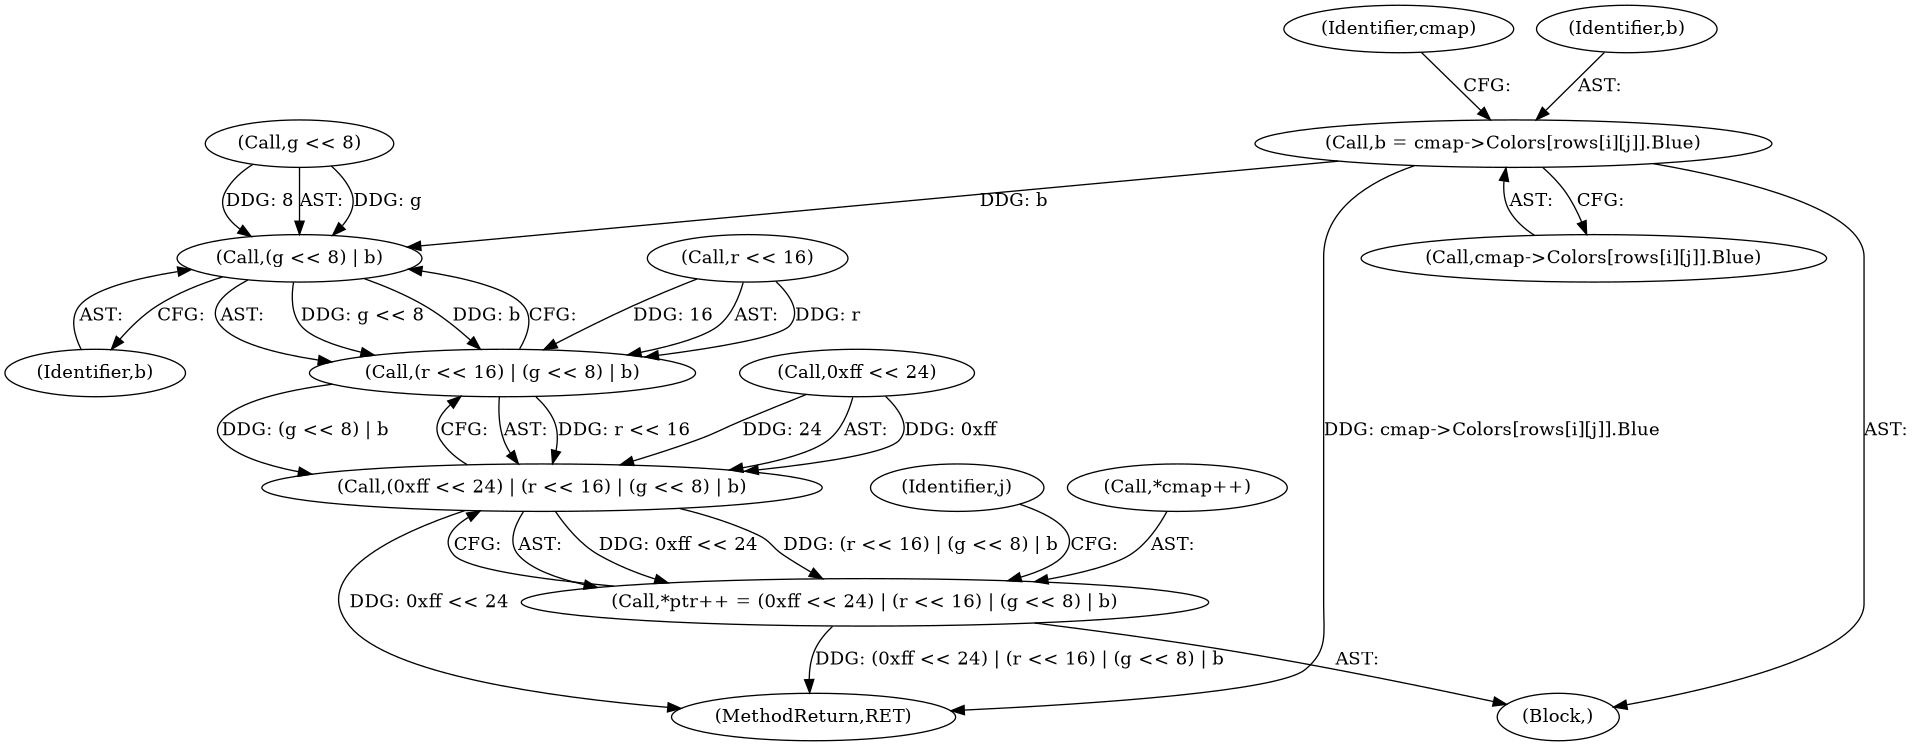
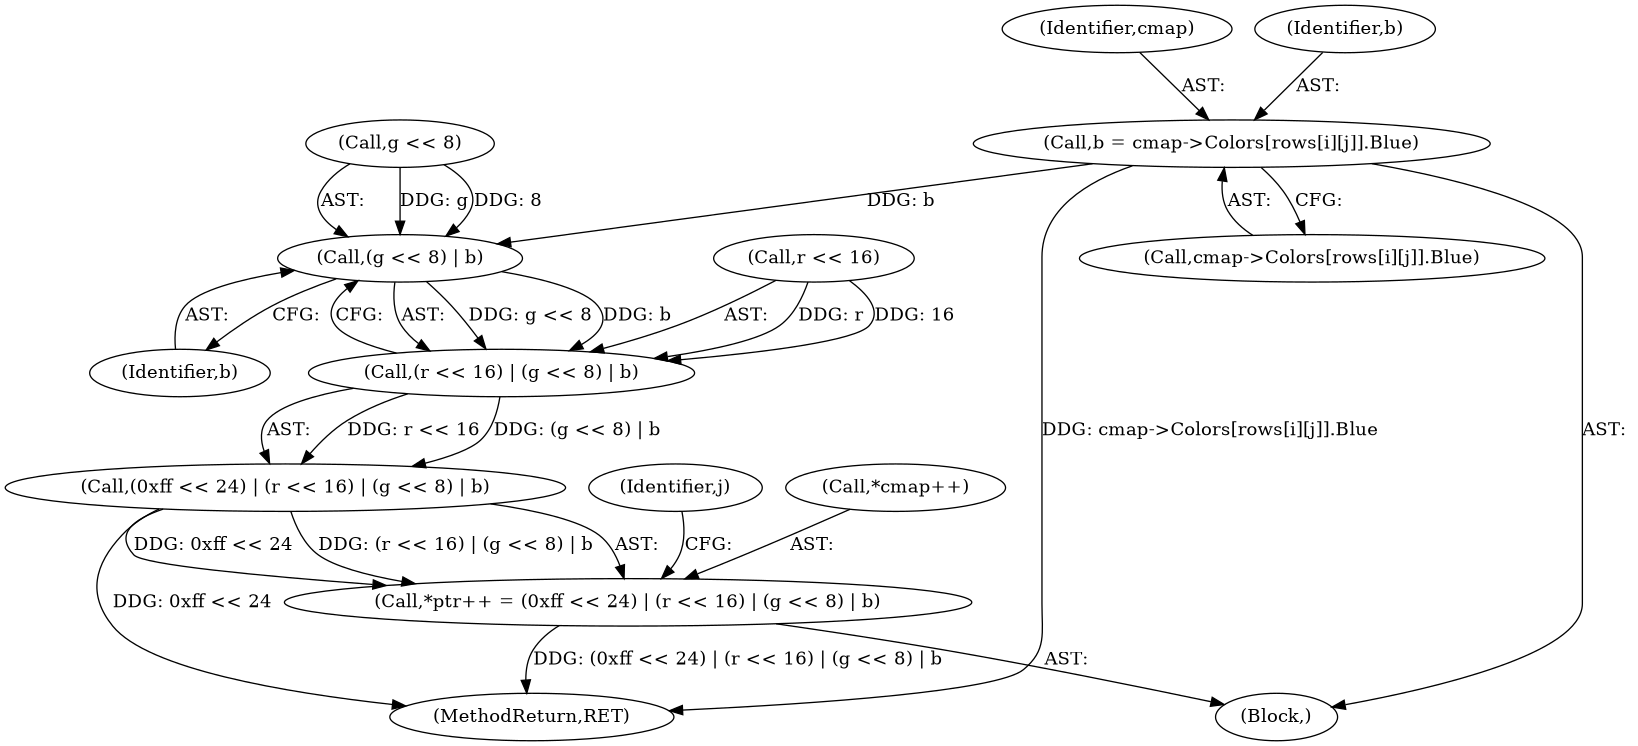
(1490, 86) -> (1207, 86)
(857, 373) -> none
(440, 438) -> none
(509, 573) -> none
